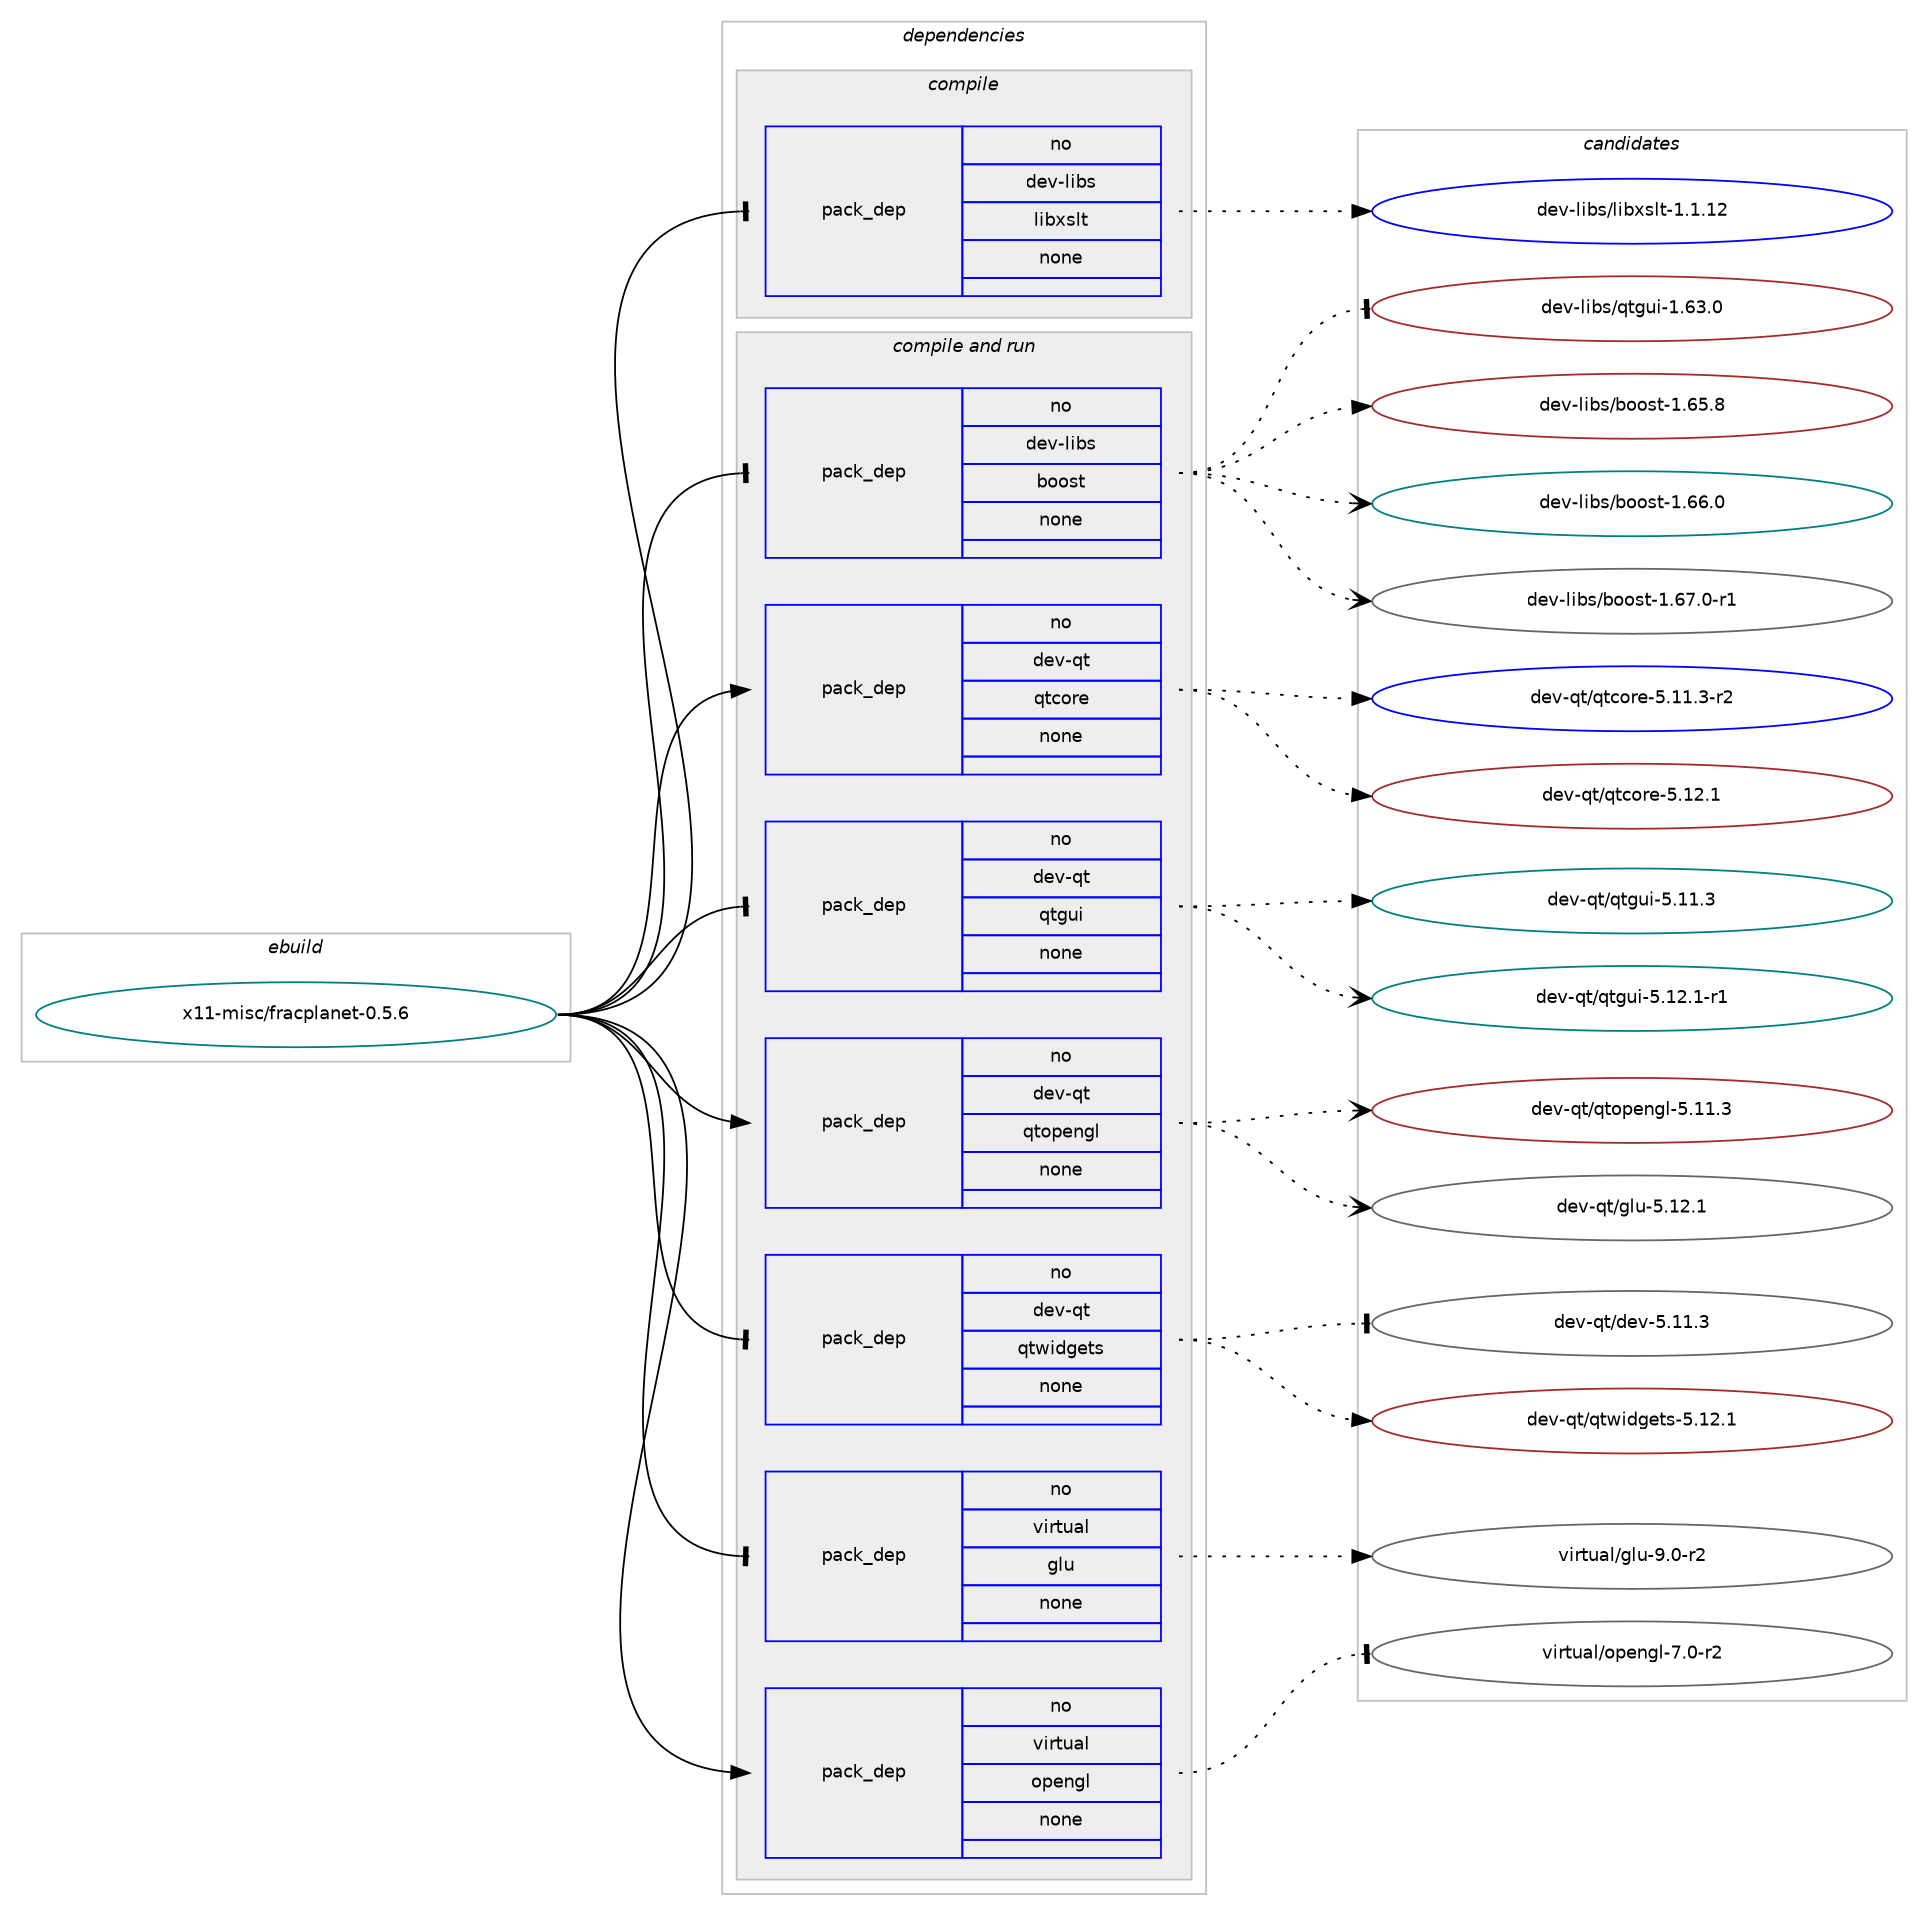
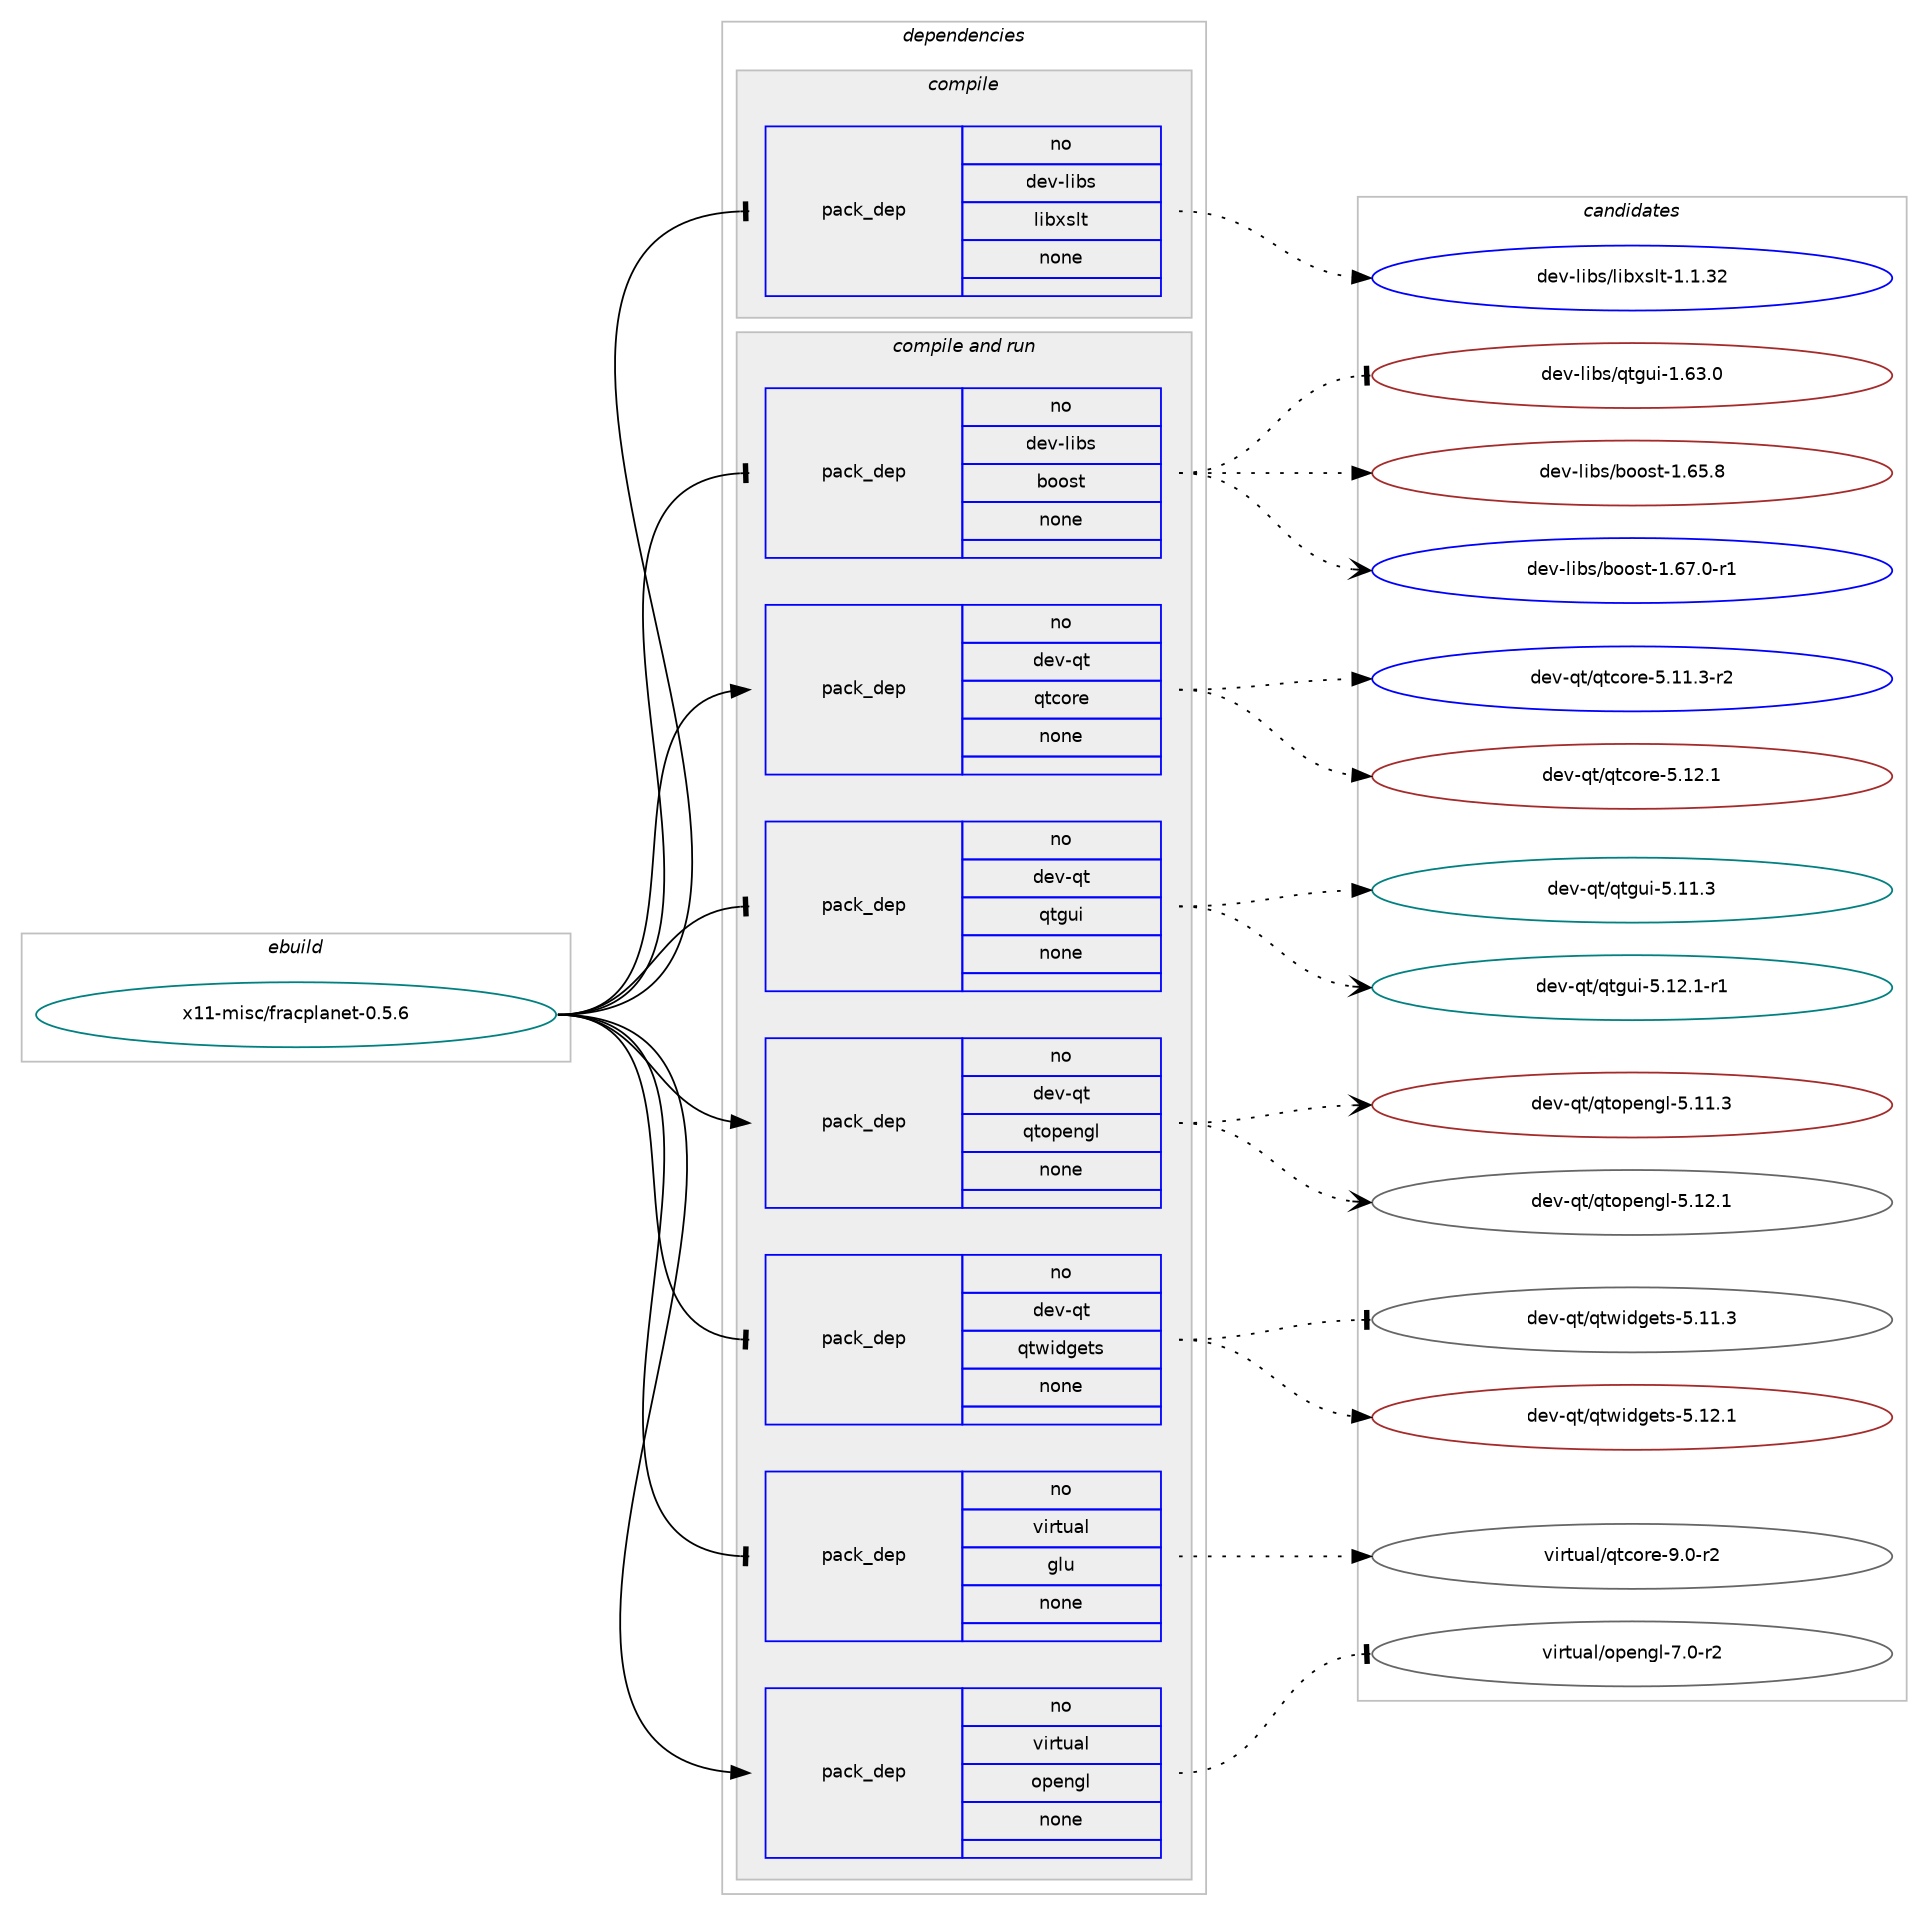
(1632, 211) -> (1632, 278)
(1632, 504) -> none
(1632, 601) -> (1632, 571)
(1632, 1208) -> (1632, 1202)
(1632, 1323) -> (1632, 1320)
(1632, 1556) -> (1632, 1556)
